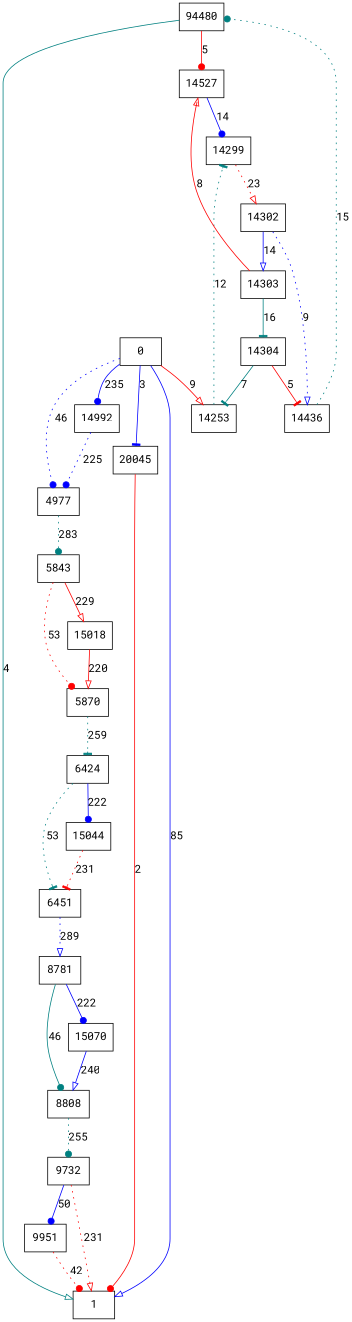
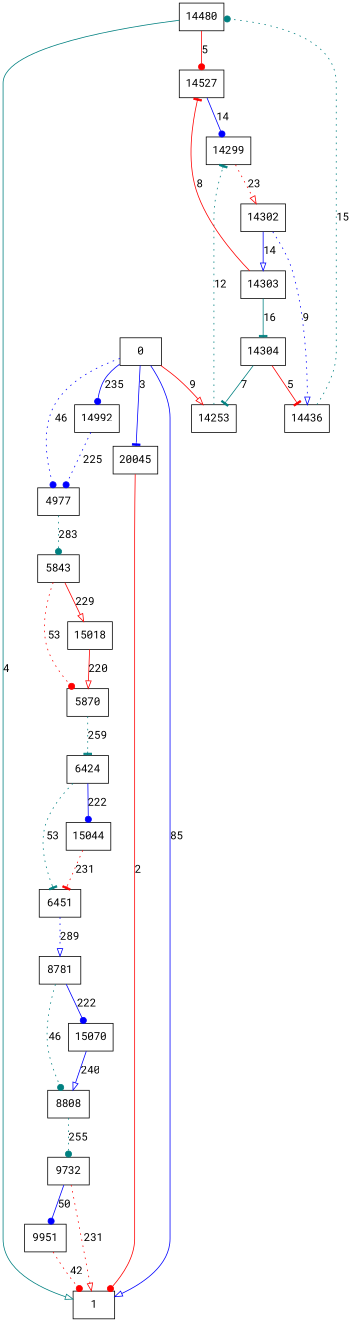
(202, 17) -> (202, 17)
(198, 194) -> (198, 194)
(47, 1035) -> (47, 1035)
